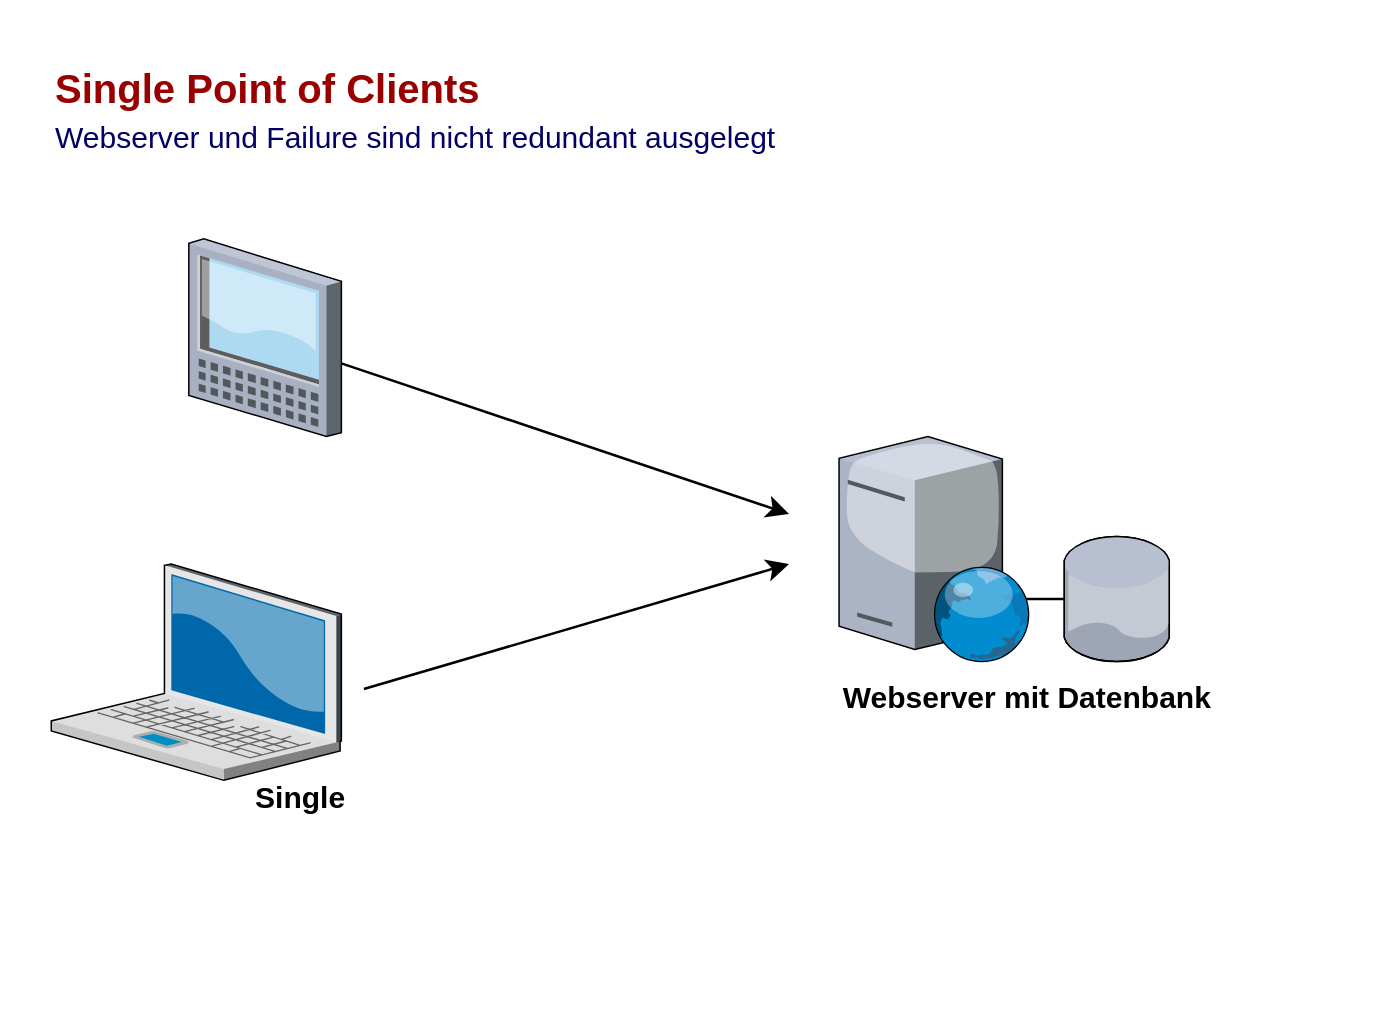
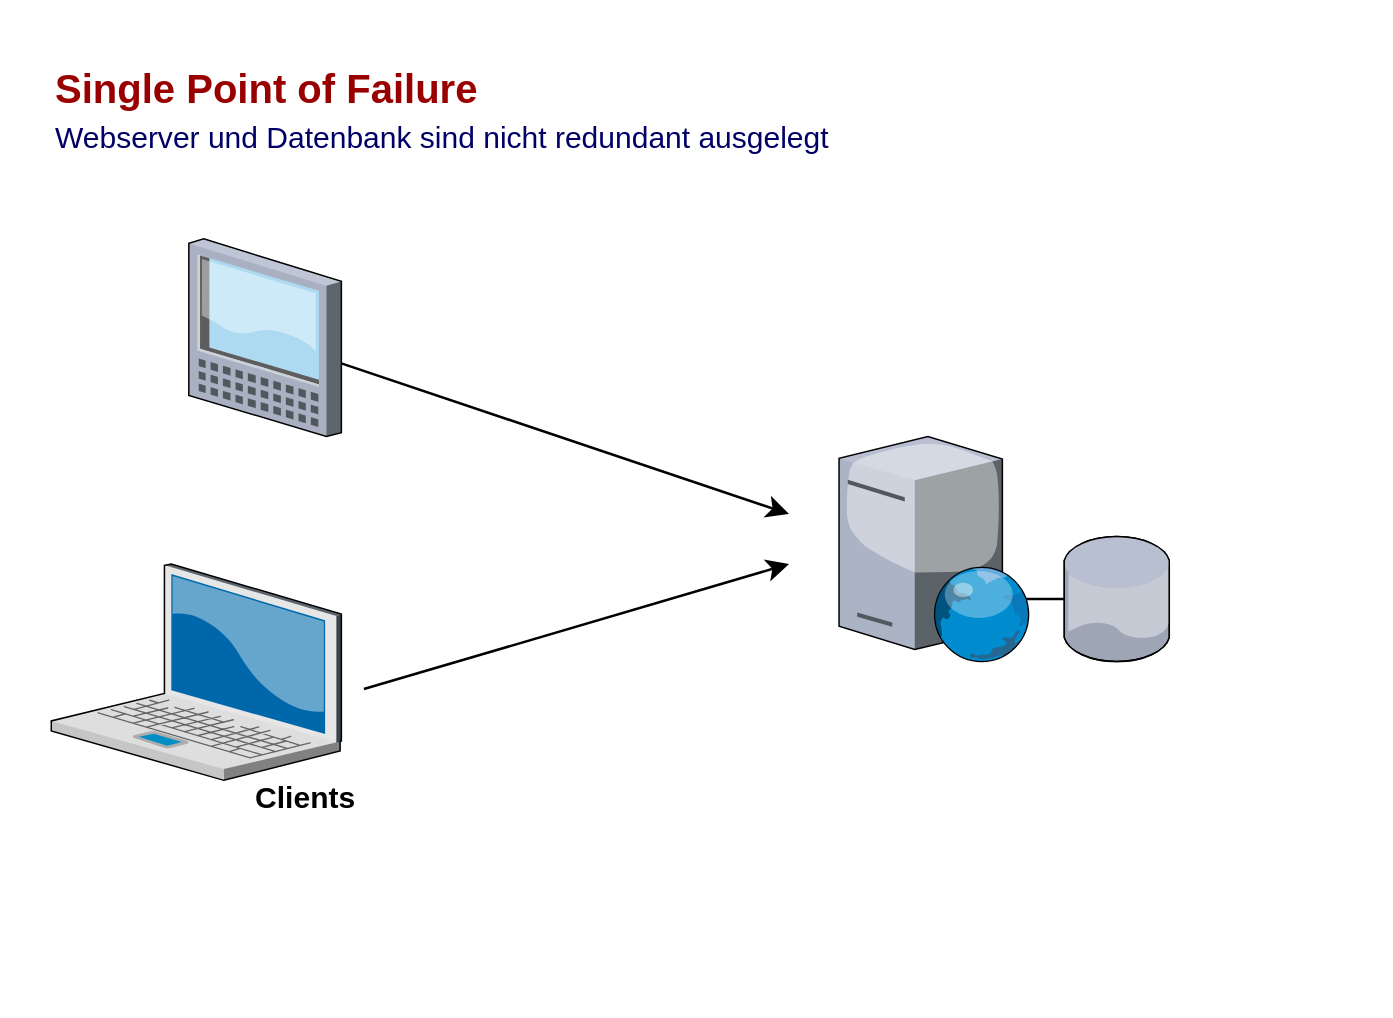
(272, 89) -> (272, 89)
(450, 139) -> (475, 139)
(1051, 701) -> none
(299, 799) -> (307, 799)
